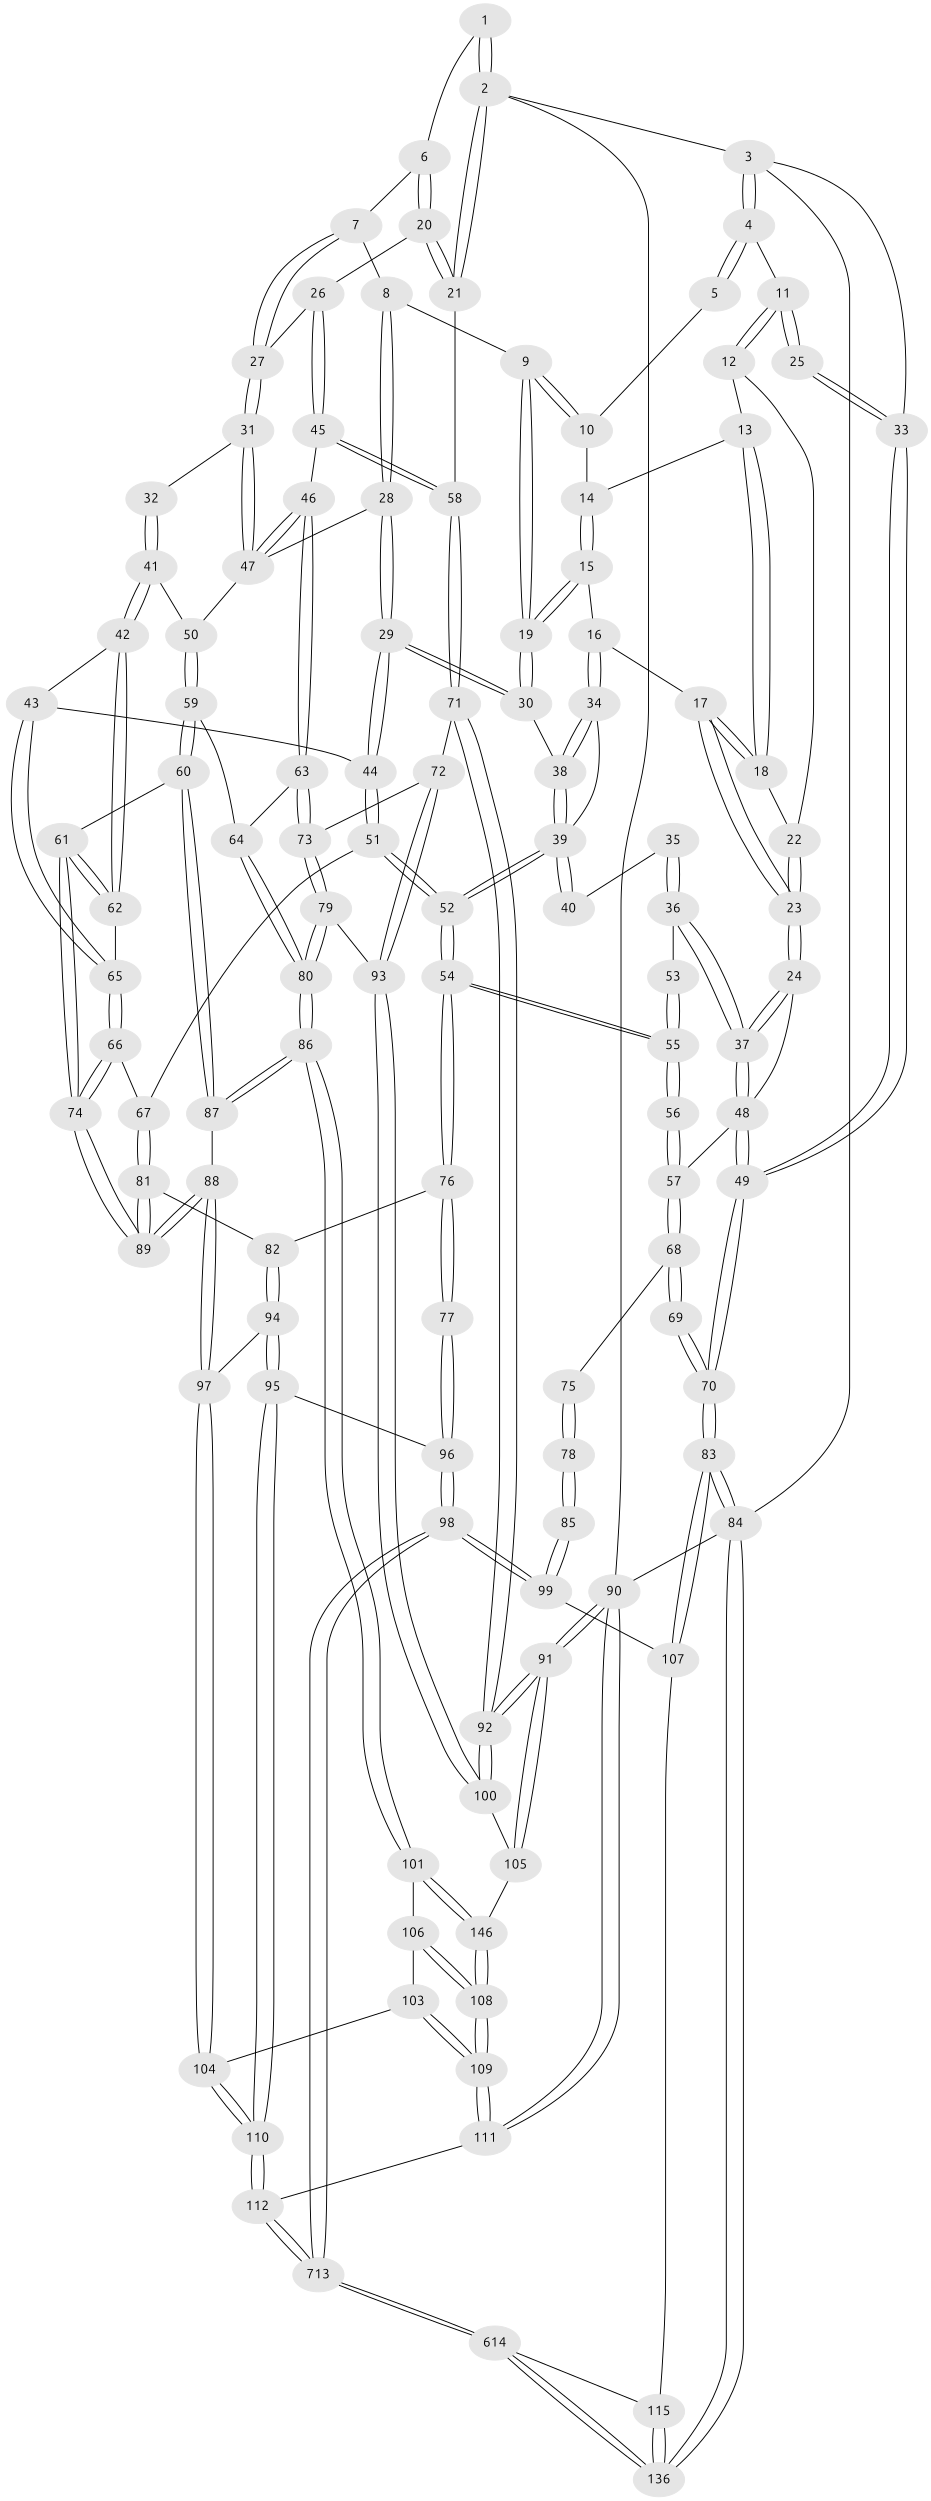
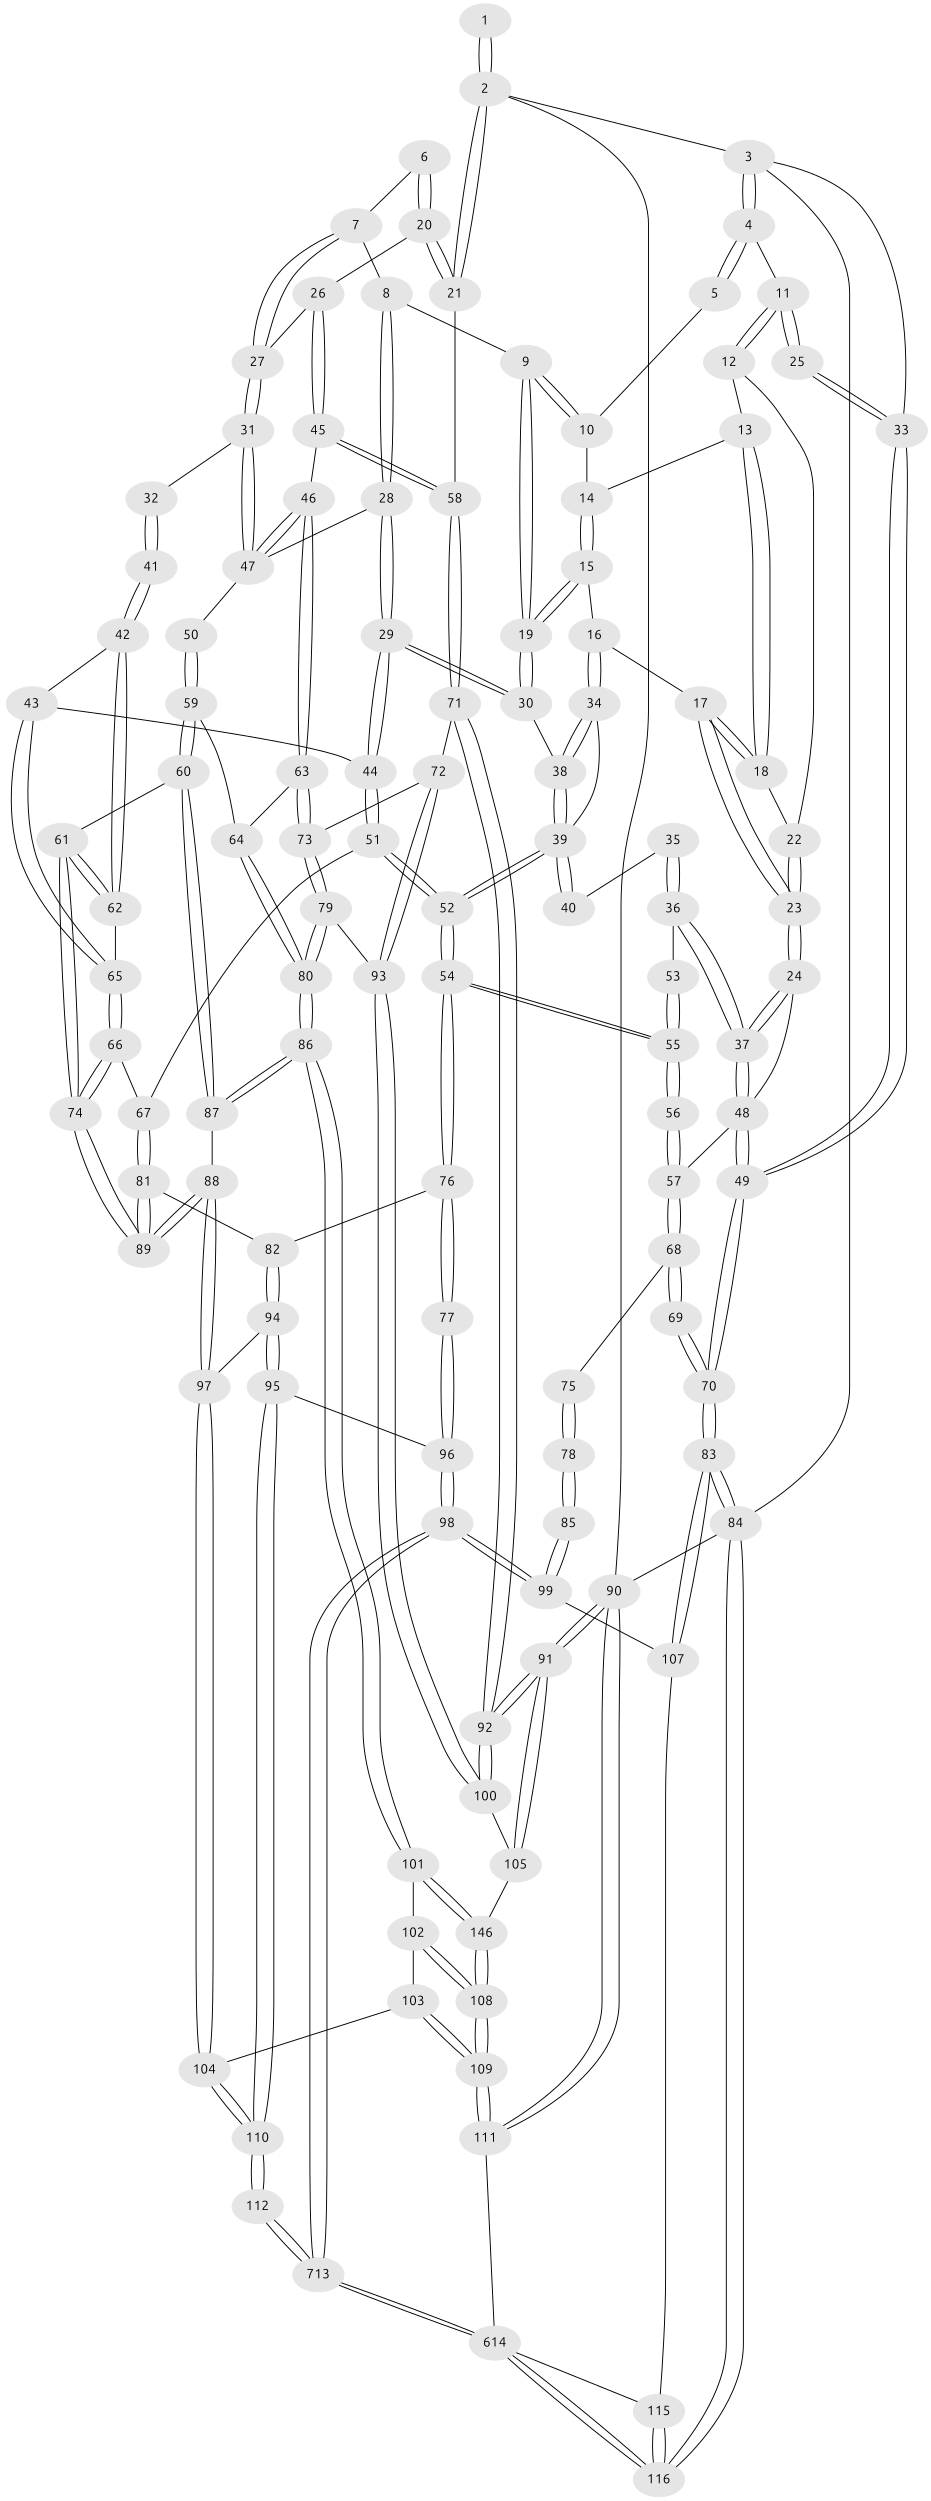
(445, 86) -> none
(171, 601) -> none
(413, 1933) -> (413, 1933)
(372, 2172) -> (490, 2241)
(659, 2480) -> (659, 2480)
